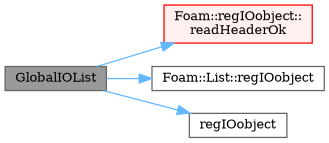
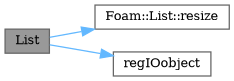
(238, 24) -> none
(56, 79) -> (27, 41)
(238, 79) -> (162, 17)
